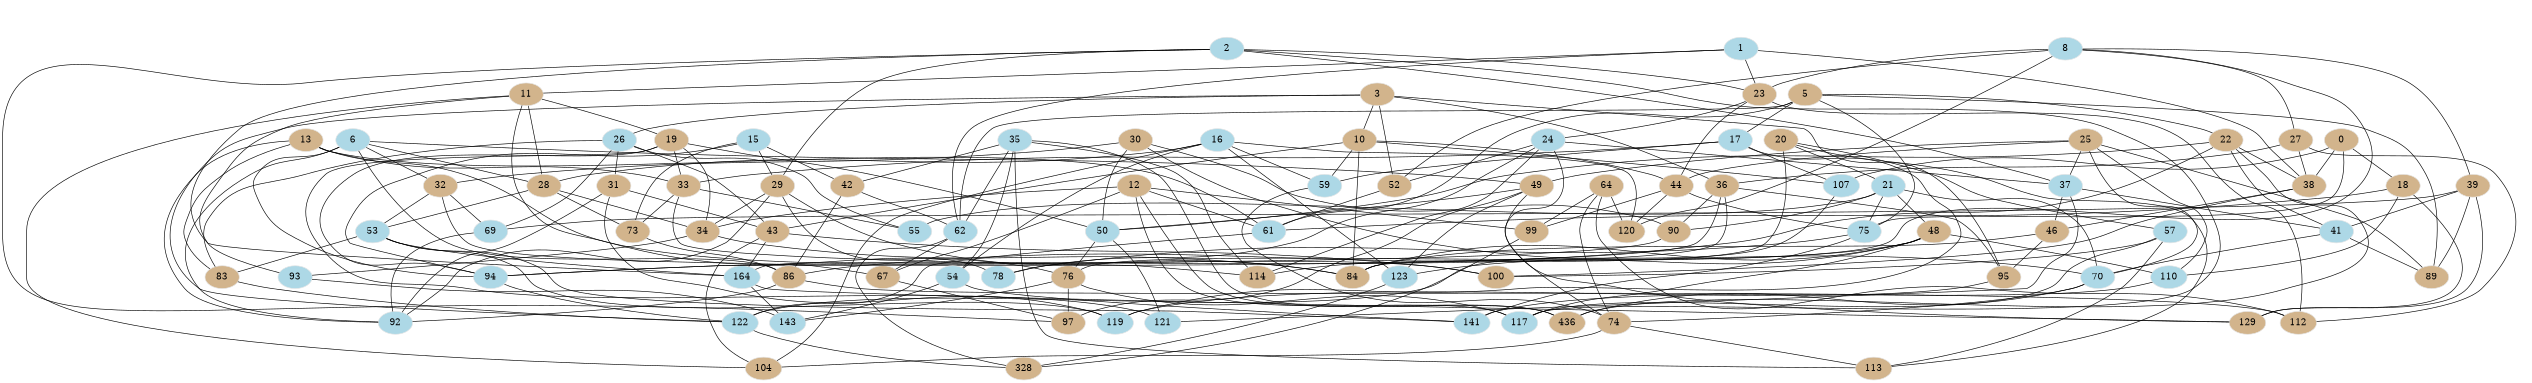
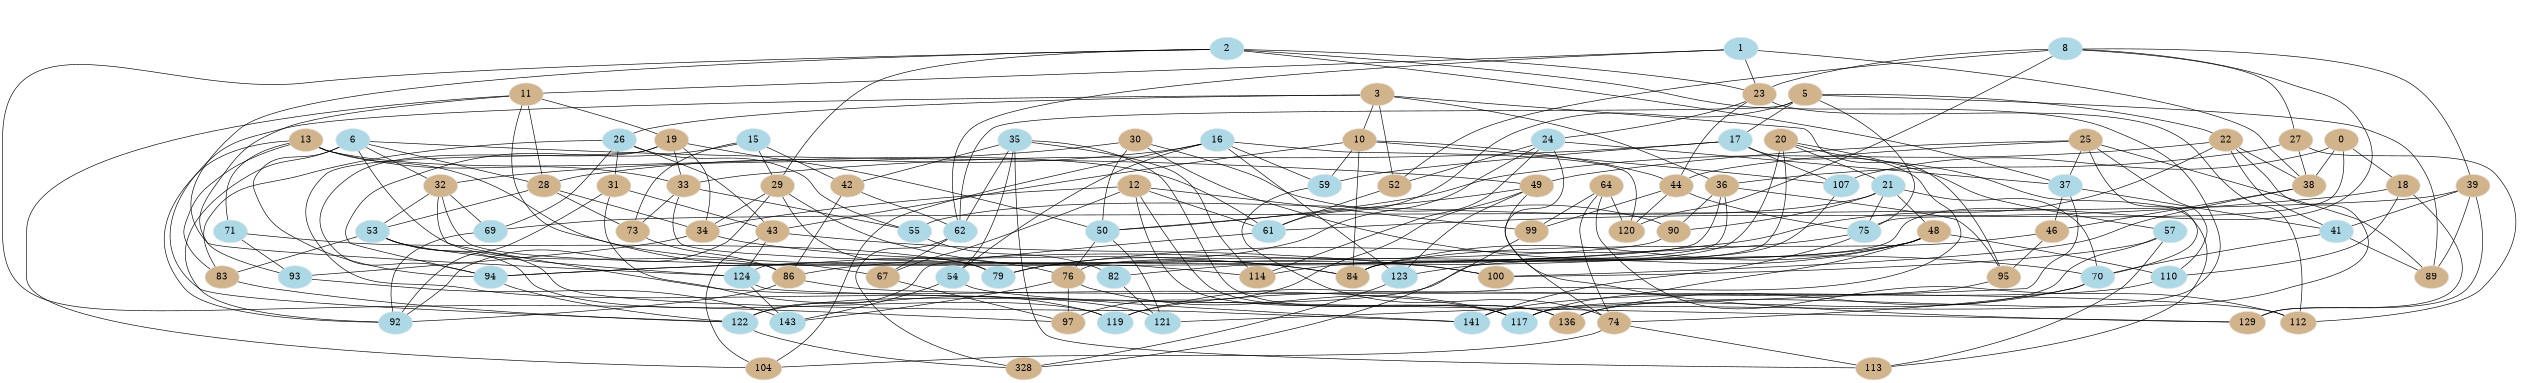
none -> (230, 231)
(742, 277) -> (742, 277)
(998, 277) -> (998, 277)
none -> (1114, 277)
none -> (952, 293)
(1567, 323) -> (1567, 323)
